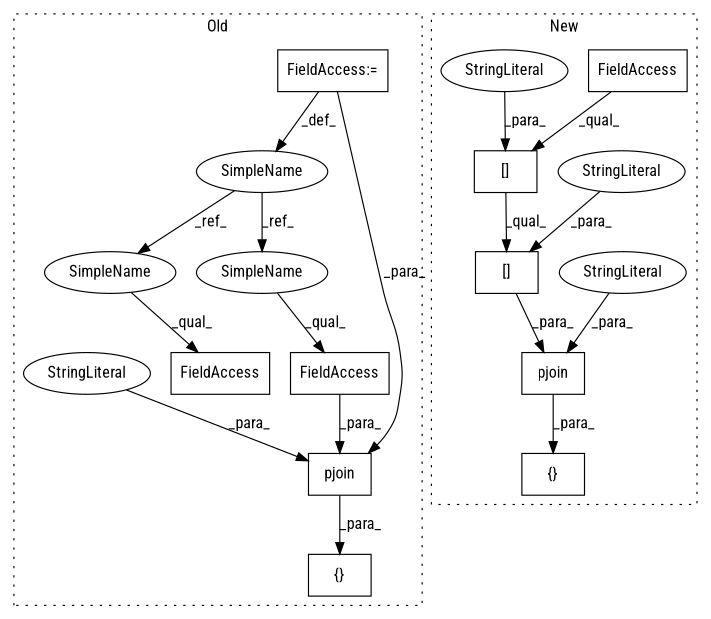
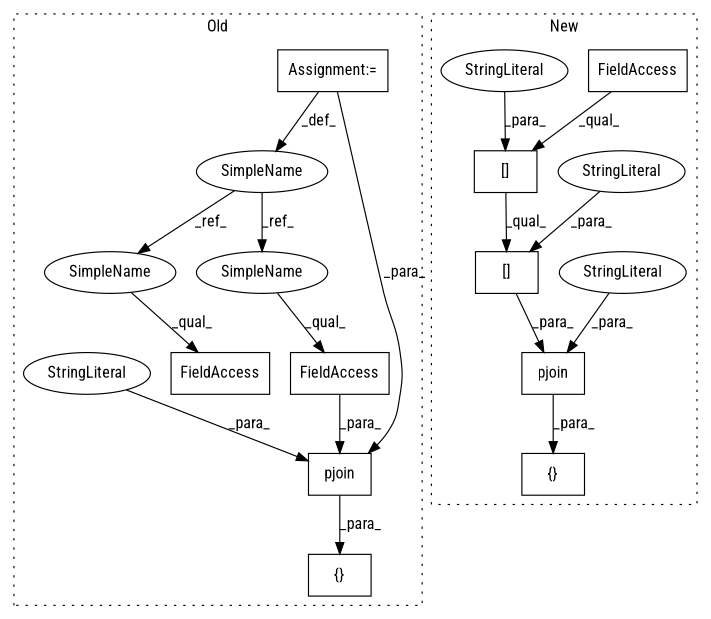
(333, 71) -> (333, 71)
